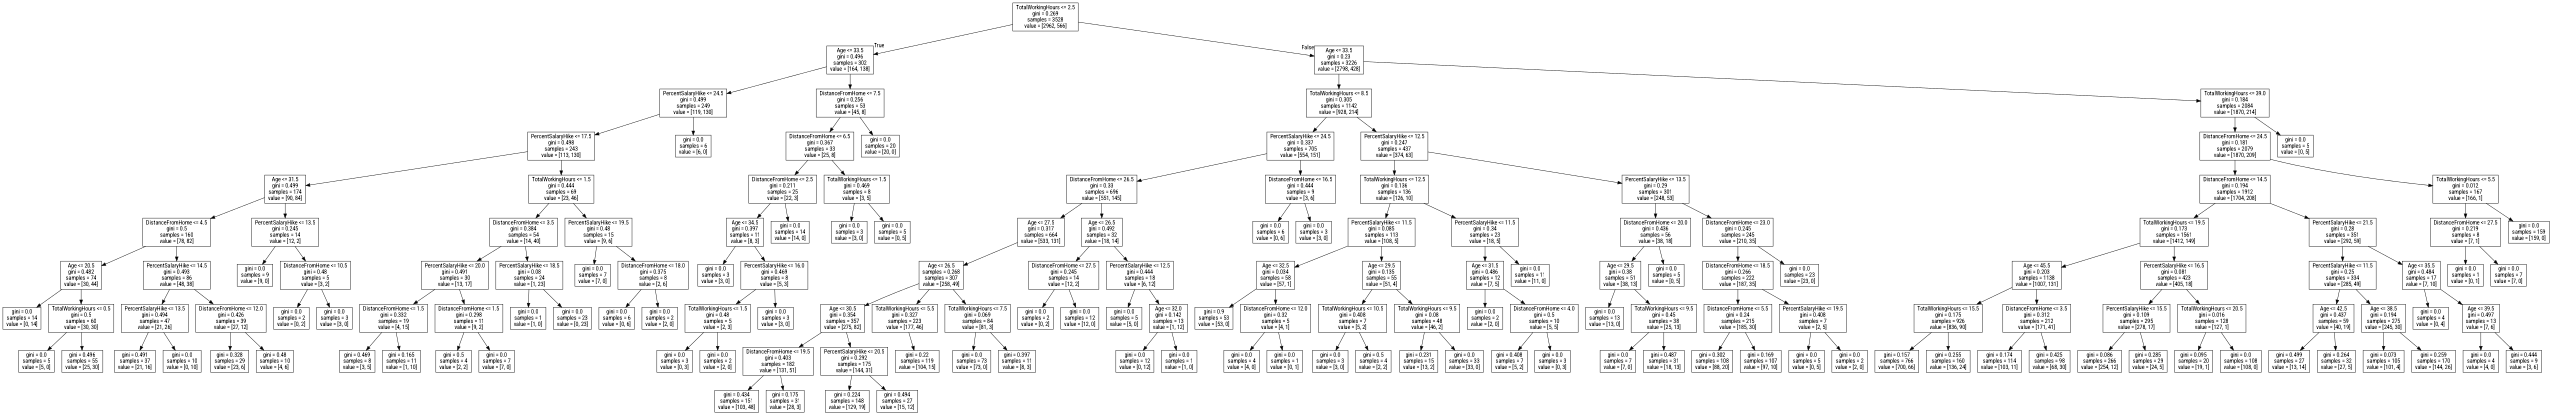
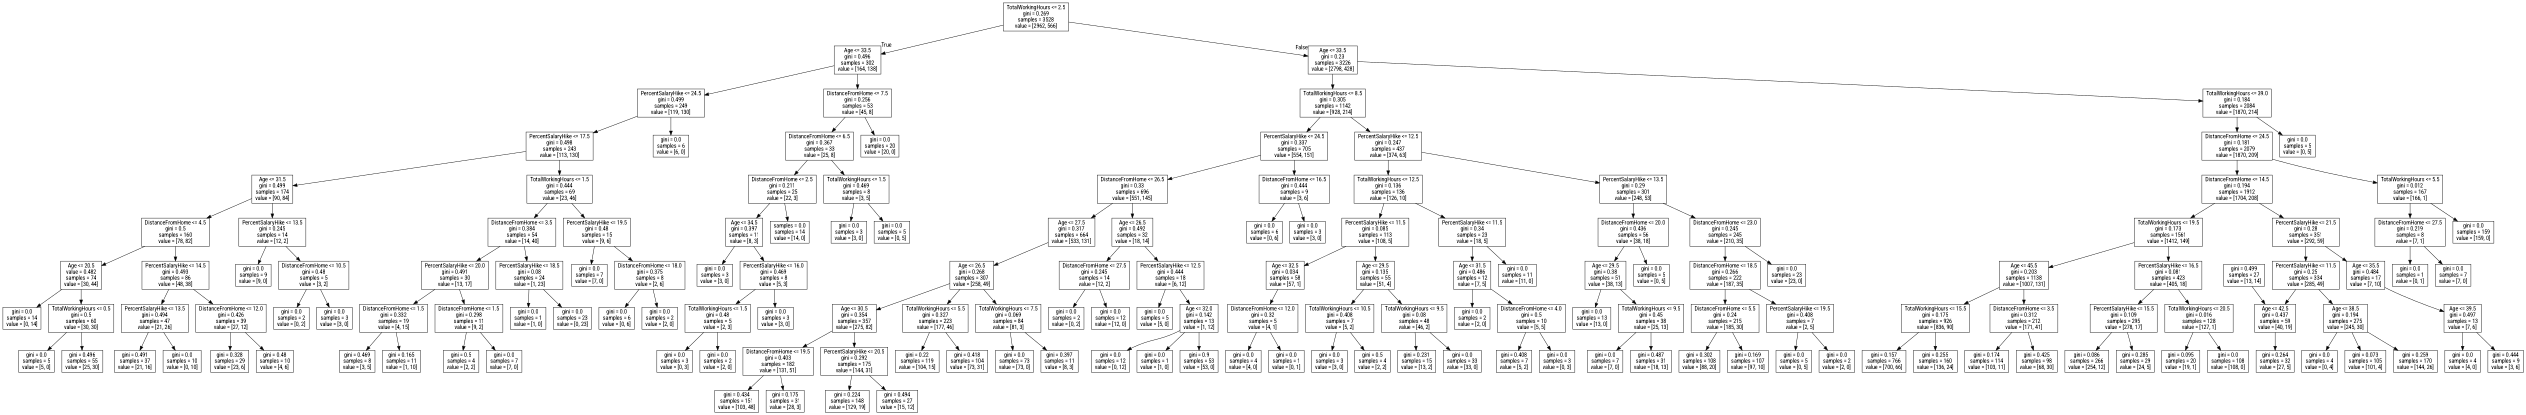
(790, 232) -> (790, 232)
(81, 275) -> (81, 275)
(941, 275) -> (972, 275)
(2426, 296) -> (2333, 340)
(1245, 297) -> (1199, 339)
(2311, 340) -> (2257, 294)
none -> (967, 361)
